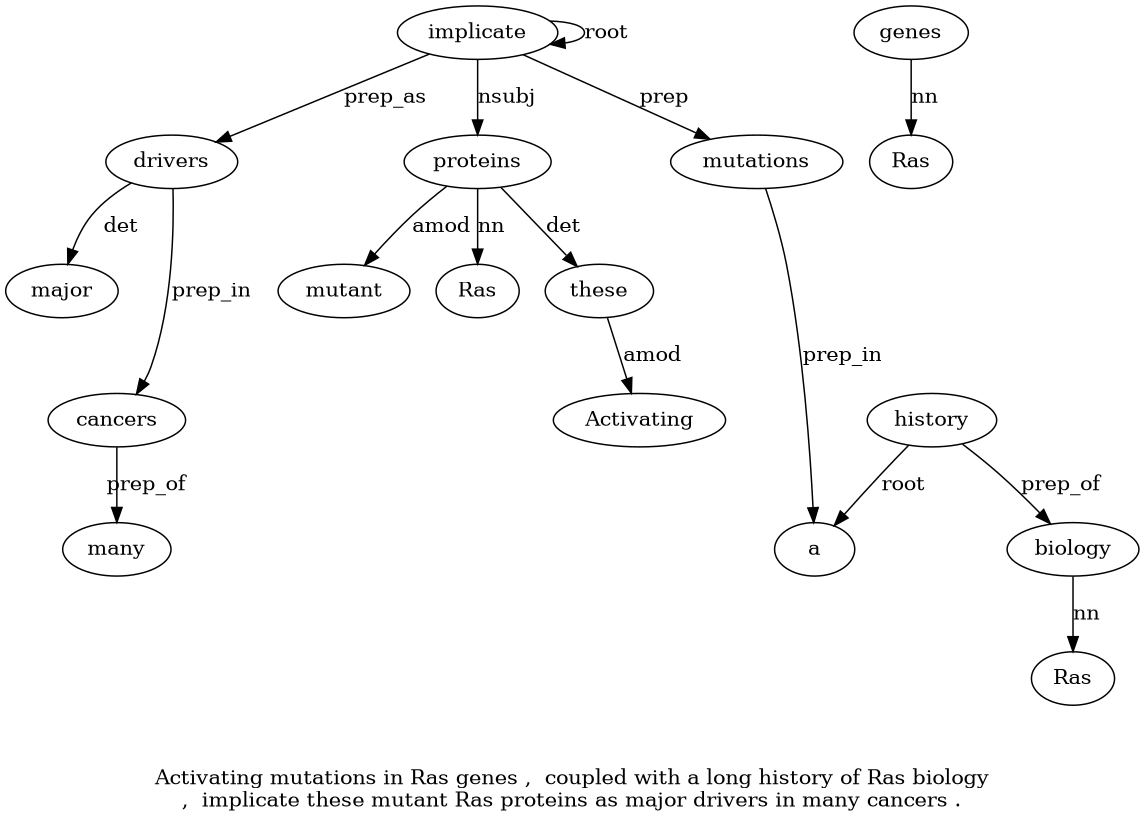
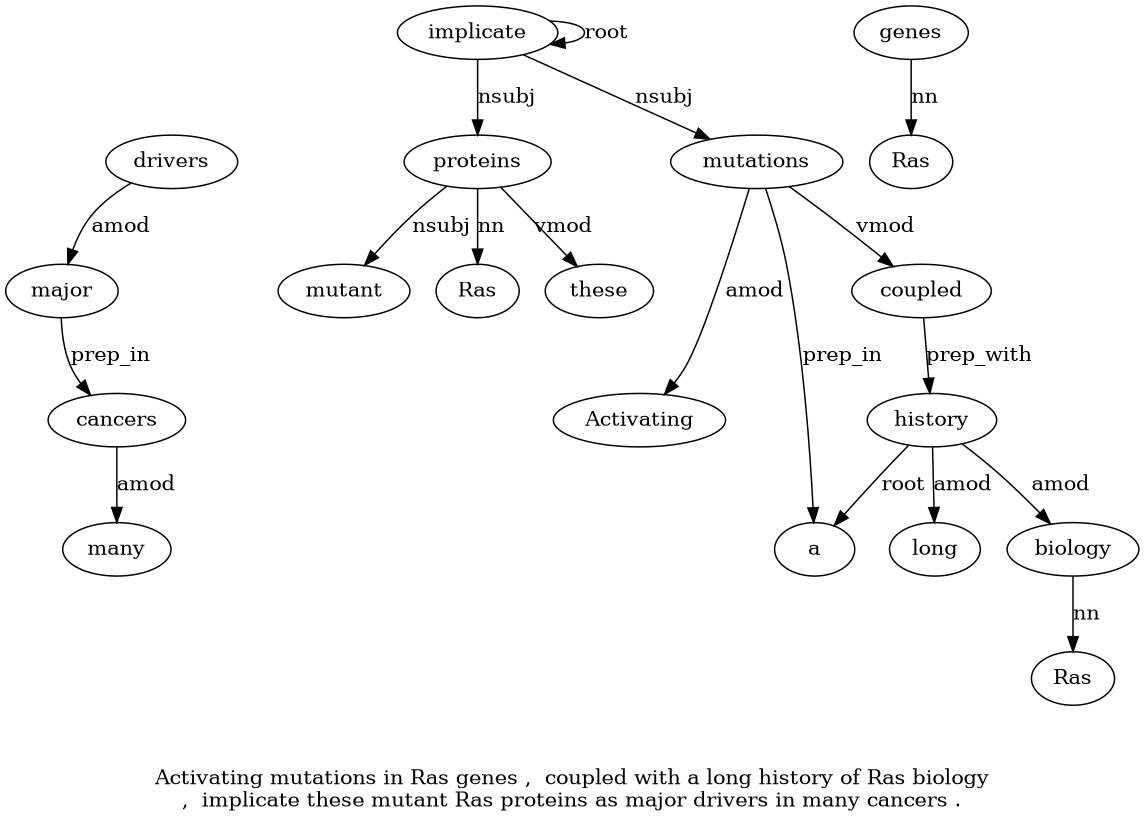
(330, 95) -> none
(665, 97) -> (665, 97)
(121, 226) -> (121, 226)
(442, 226) -> (442, 226)
(564, 226) -> (564, 226)
(169, 287) -> (66, 352)
none -> (922, 291)
(617, 348) -> (717, 288)
(147, 485) -> (147, 485)
(1061, 485) -> (1061, 485)
none -> (935, 549)
